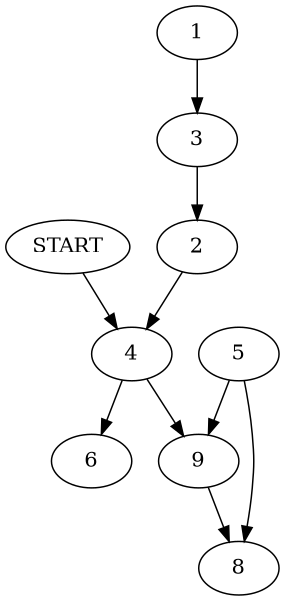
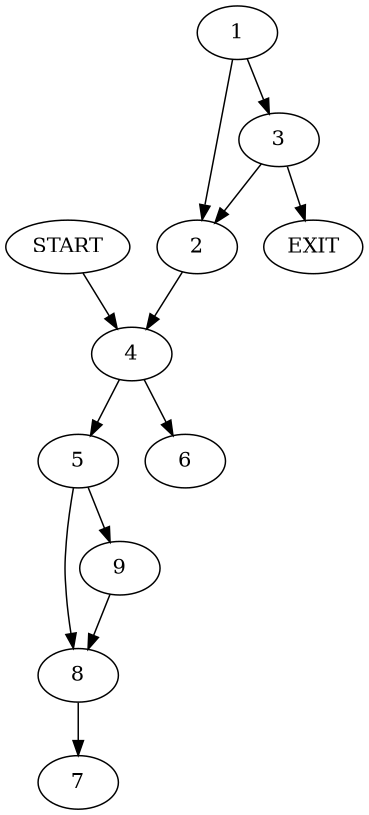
none -> (219, 132)
none -> (313, 247)
(161, 401) -> (108, 401)
none -> (78, 782)
